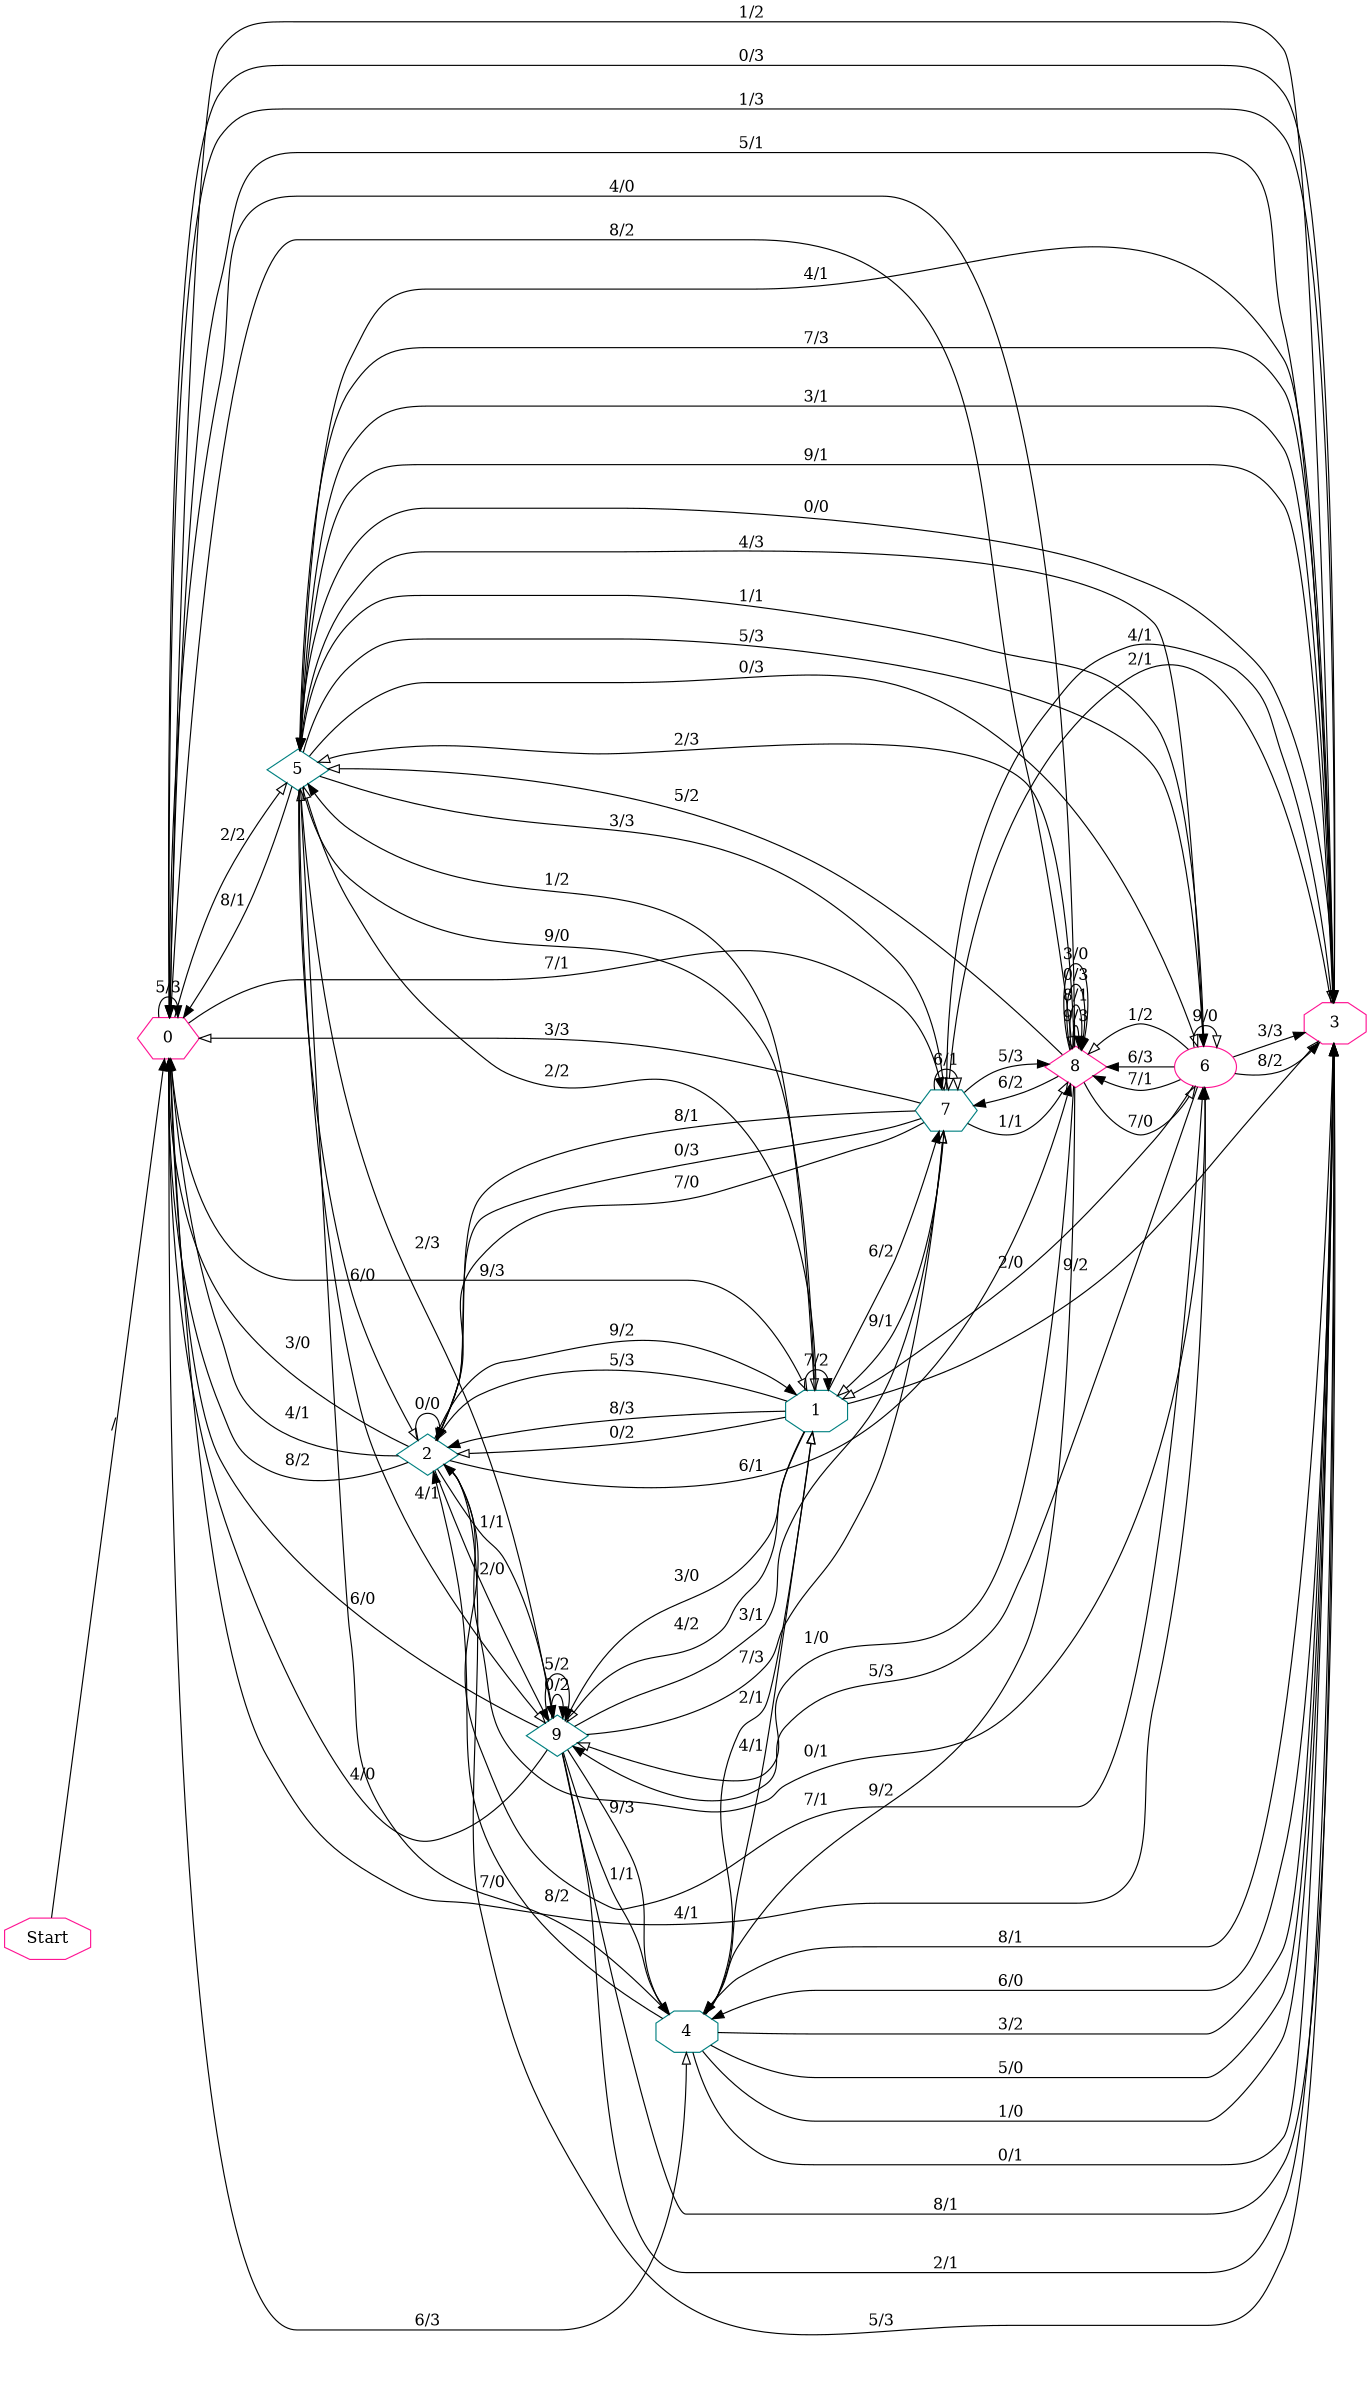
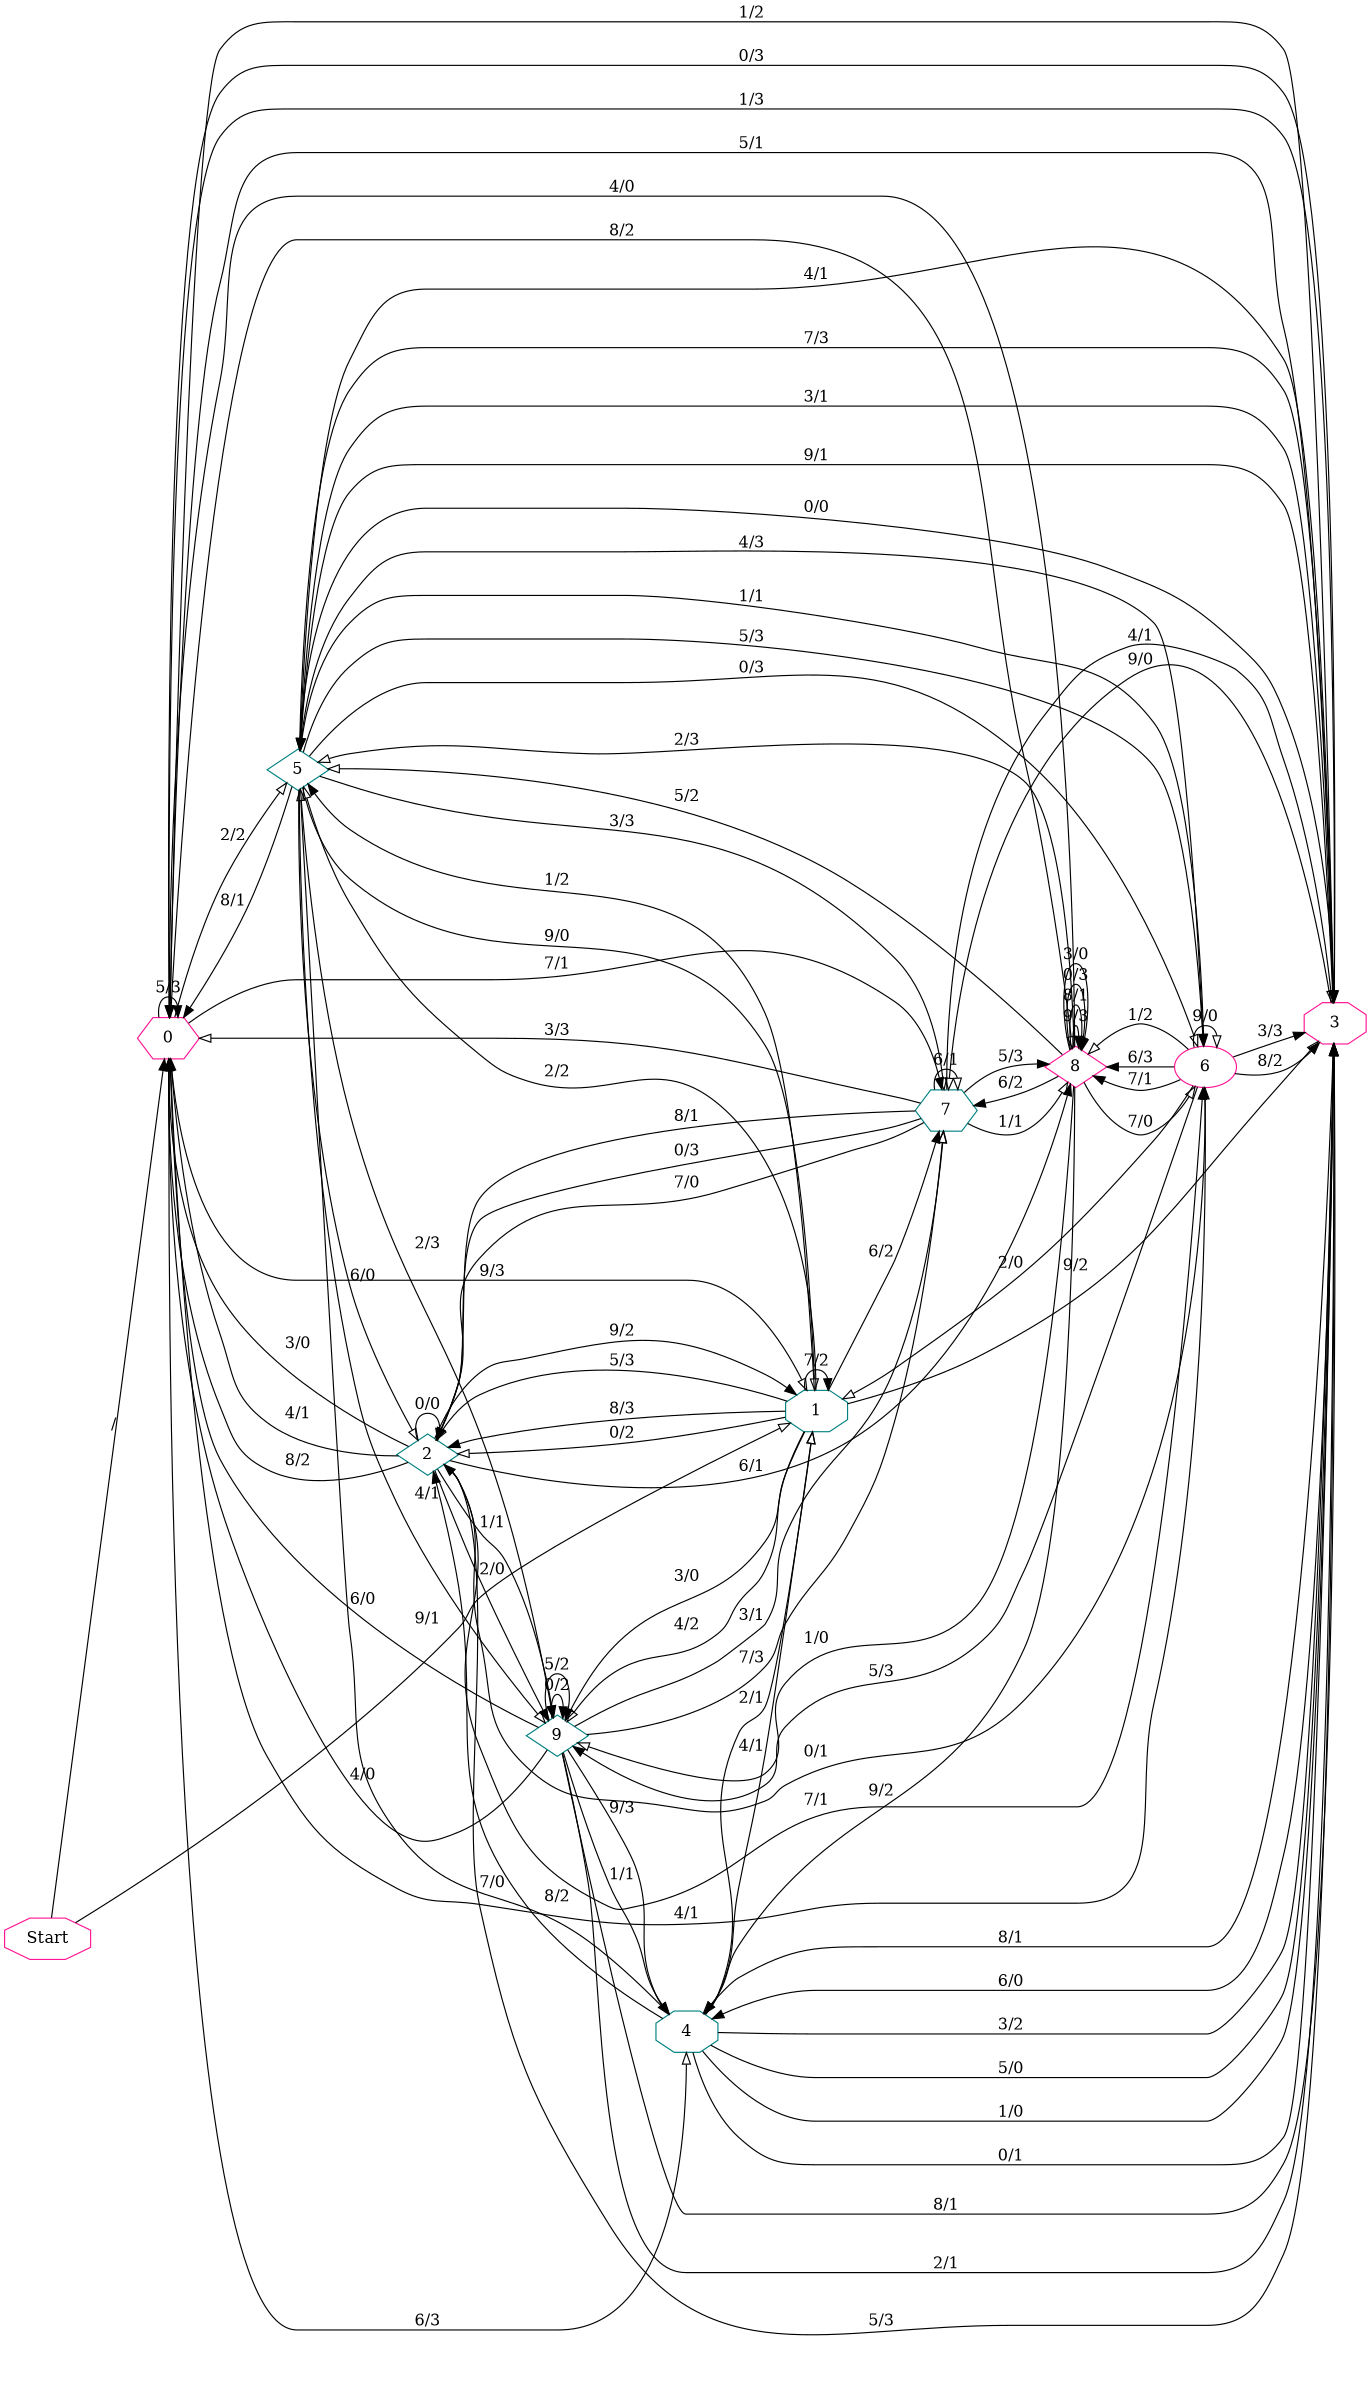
(1141, 660) -> (1141, 660)
(910, 1296) -> (406, 1679)
